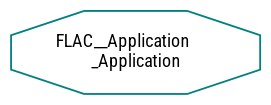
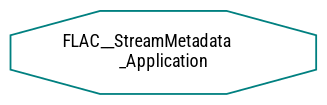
(136, 52) -> (163, 52)
